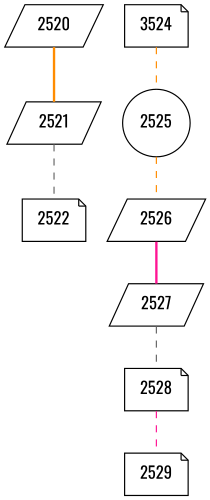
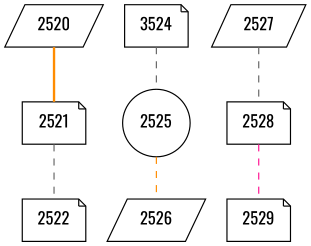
(156, 68) -> (156, 68)
(54, 123) -> (54, 123)
(156, 263) -> none
